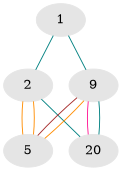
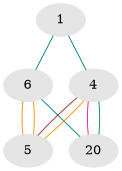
(28, 85) -> (28, 85)
(94, 85) -> (94, 85)
